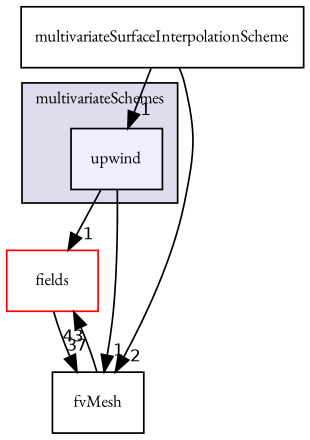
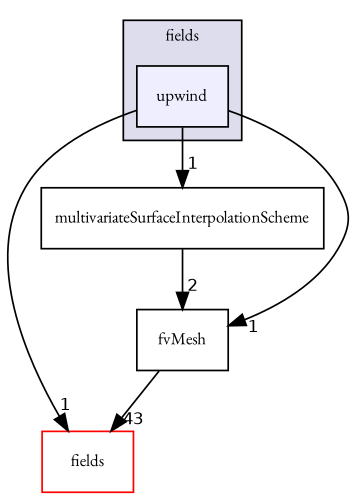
(141, 94) -> (183, 151)
(100, 99) -> (183, 36)
(61, 334) -> none
